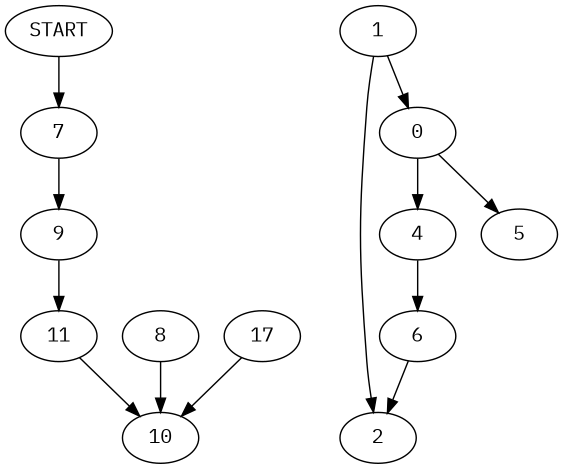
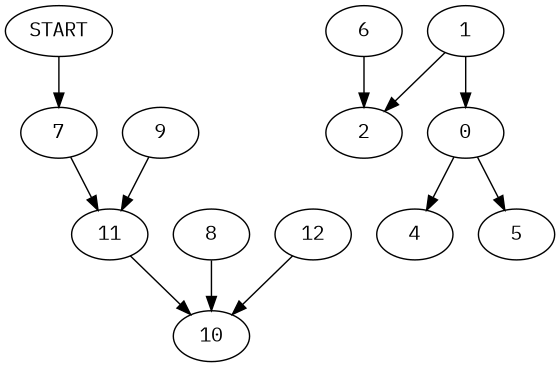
(59, 177) -> (81, 177)
(418, 278) -> none
(262, 336) -> (313, 234)
